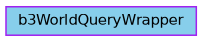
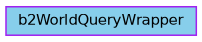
(101, 21) -> (101, 21)
